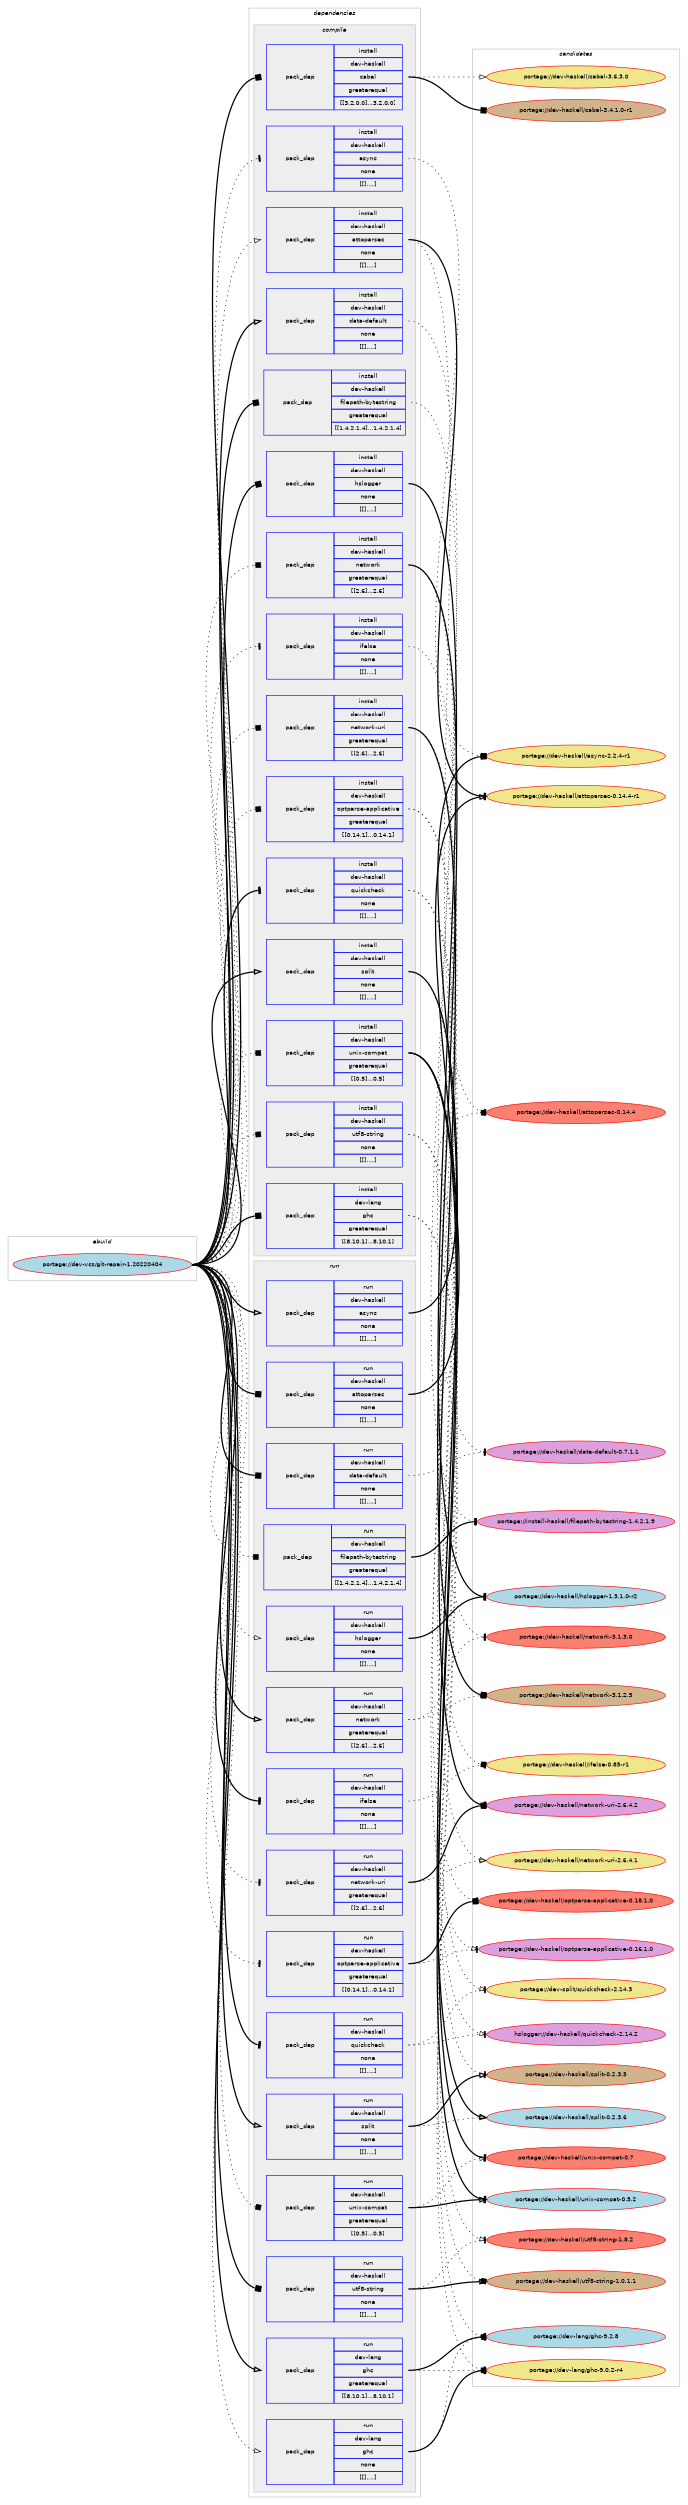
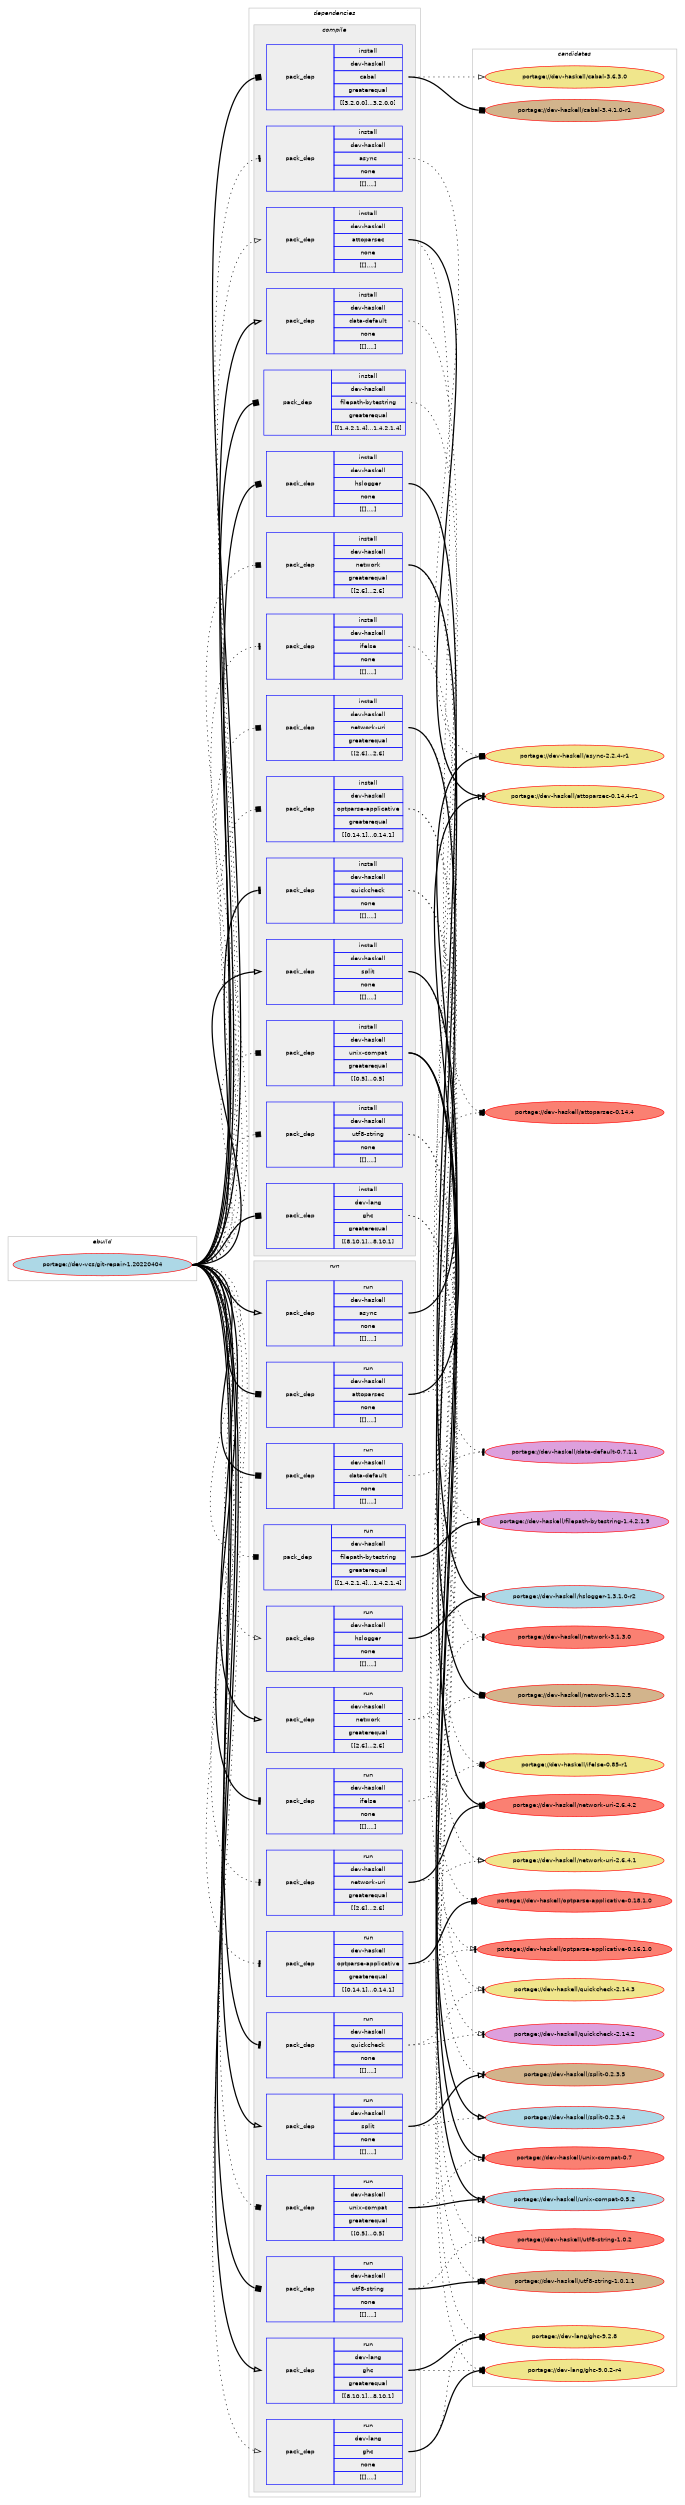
(576, 1522) -> (575, 1522)
(576, 1805) -> (575, 1805)
(576, 1949) -> (575, 1949)
(576, 1990) -> (575, 1990)
(576, 2034) -> (575, 2034)
(576, 2118) -> (575, 2118)
(576, 2240) -> (575, 2240)
(576, 2337) -> (575, 2337)
